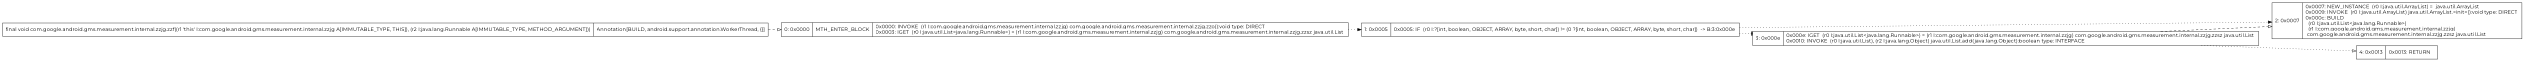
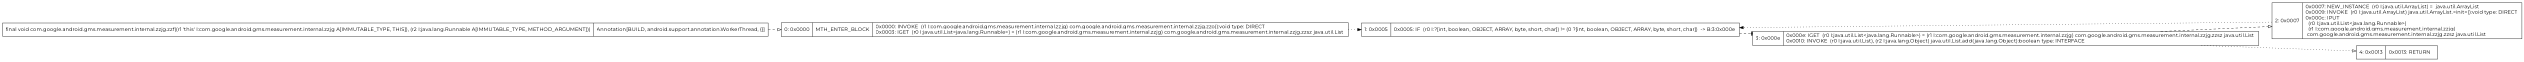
(2326, 18) -> (2324, 18)
(2004, 25) -> (2008, 25)
(1745, 33) -> (1745, 33)
